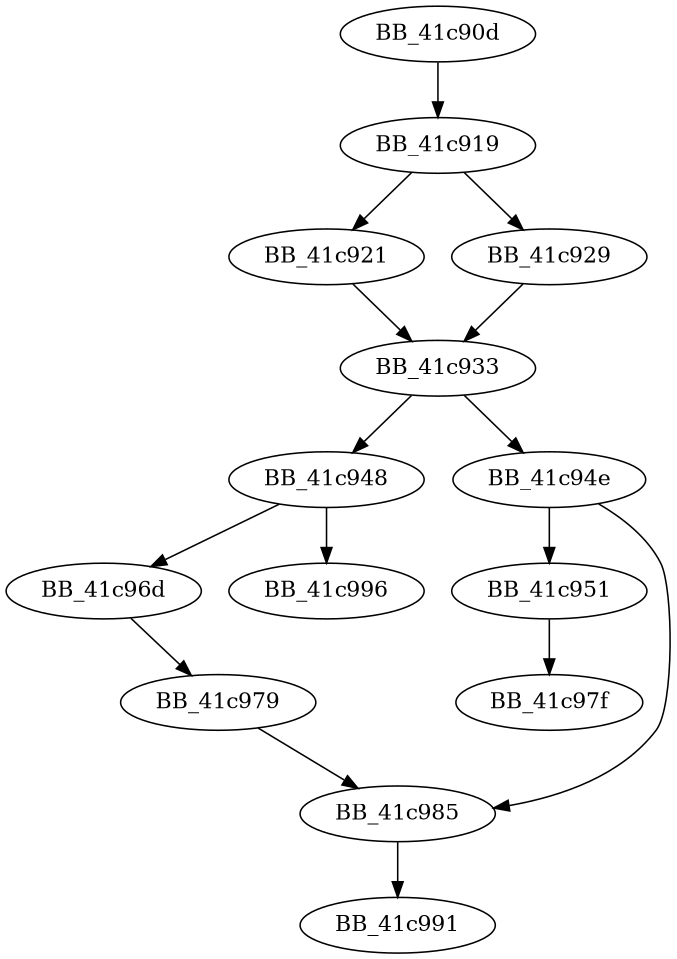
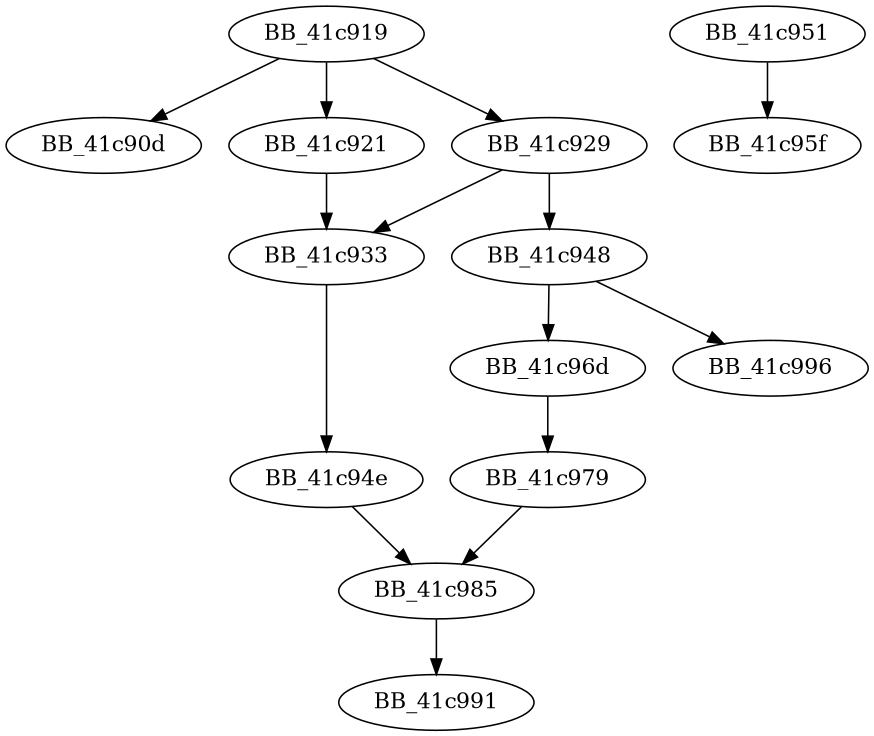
(438, 82) -> (222, 86)
(388, 418) -> (549, 194)
(549, 528) -> none
(549, 702) -> (767, 145)
